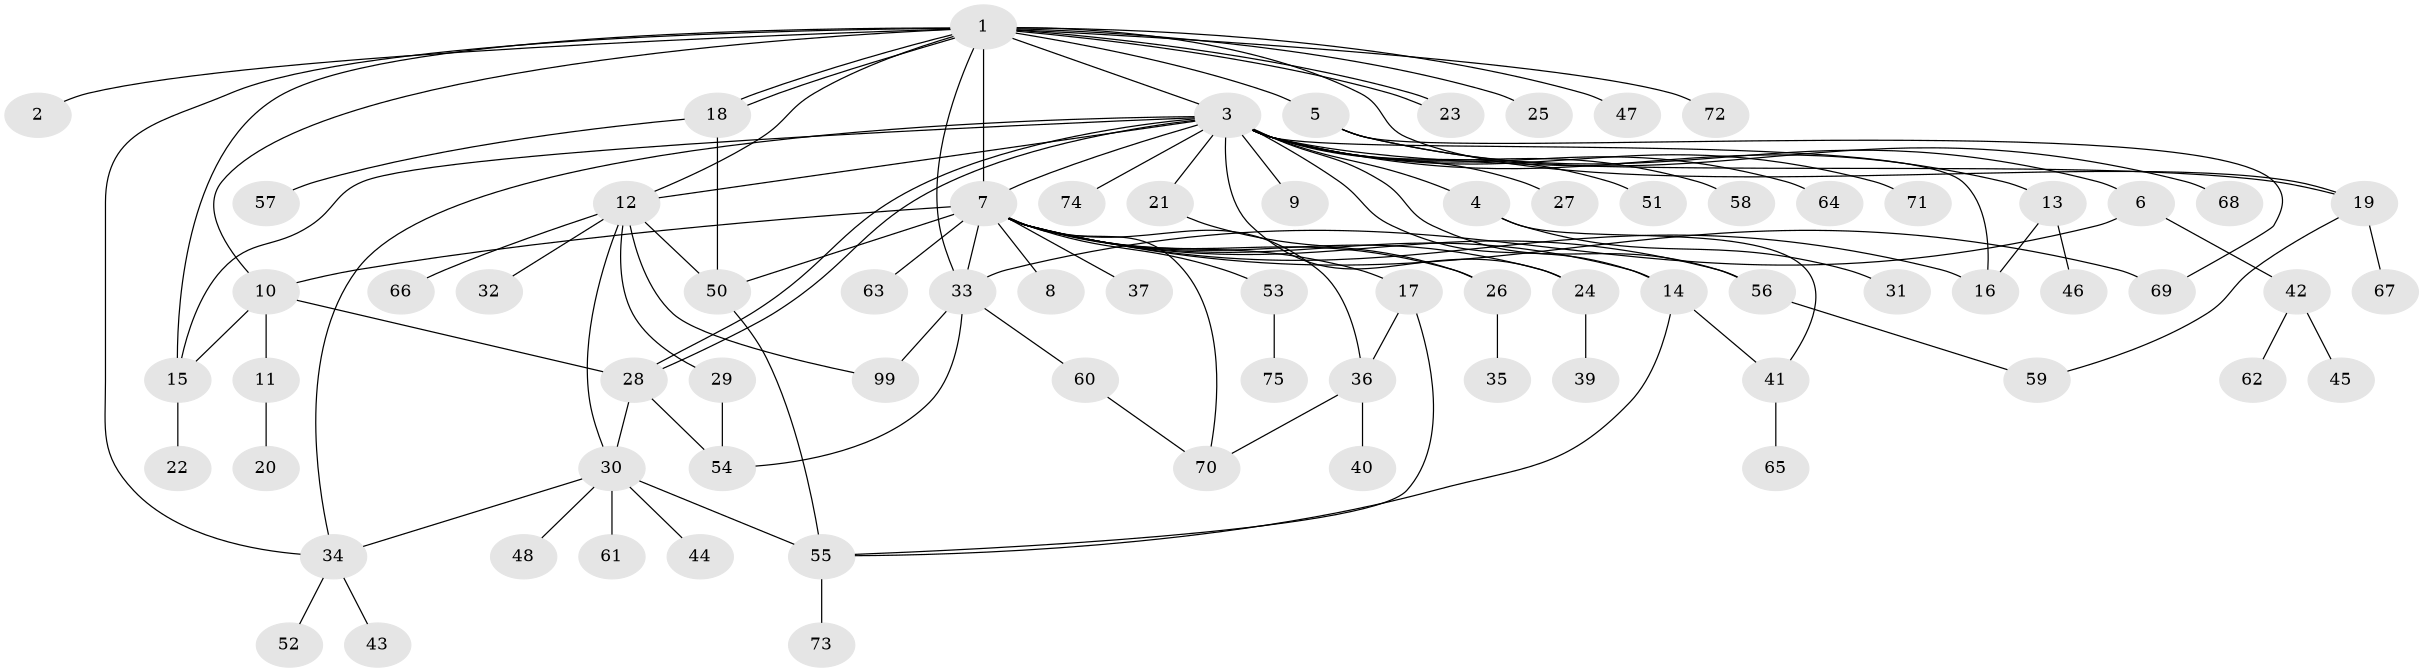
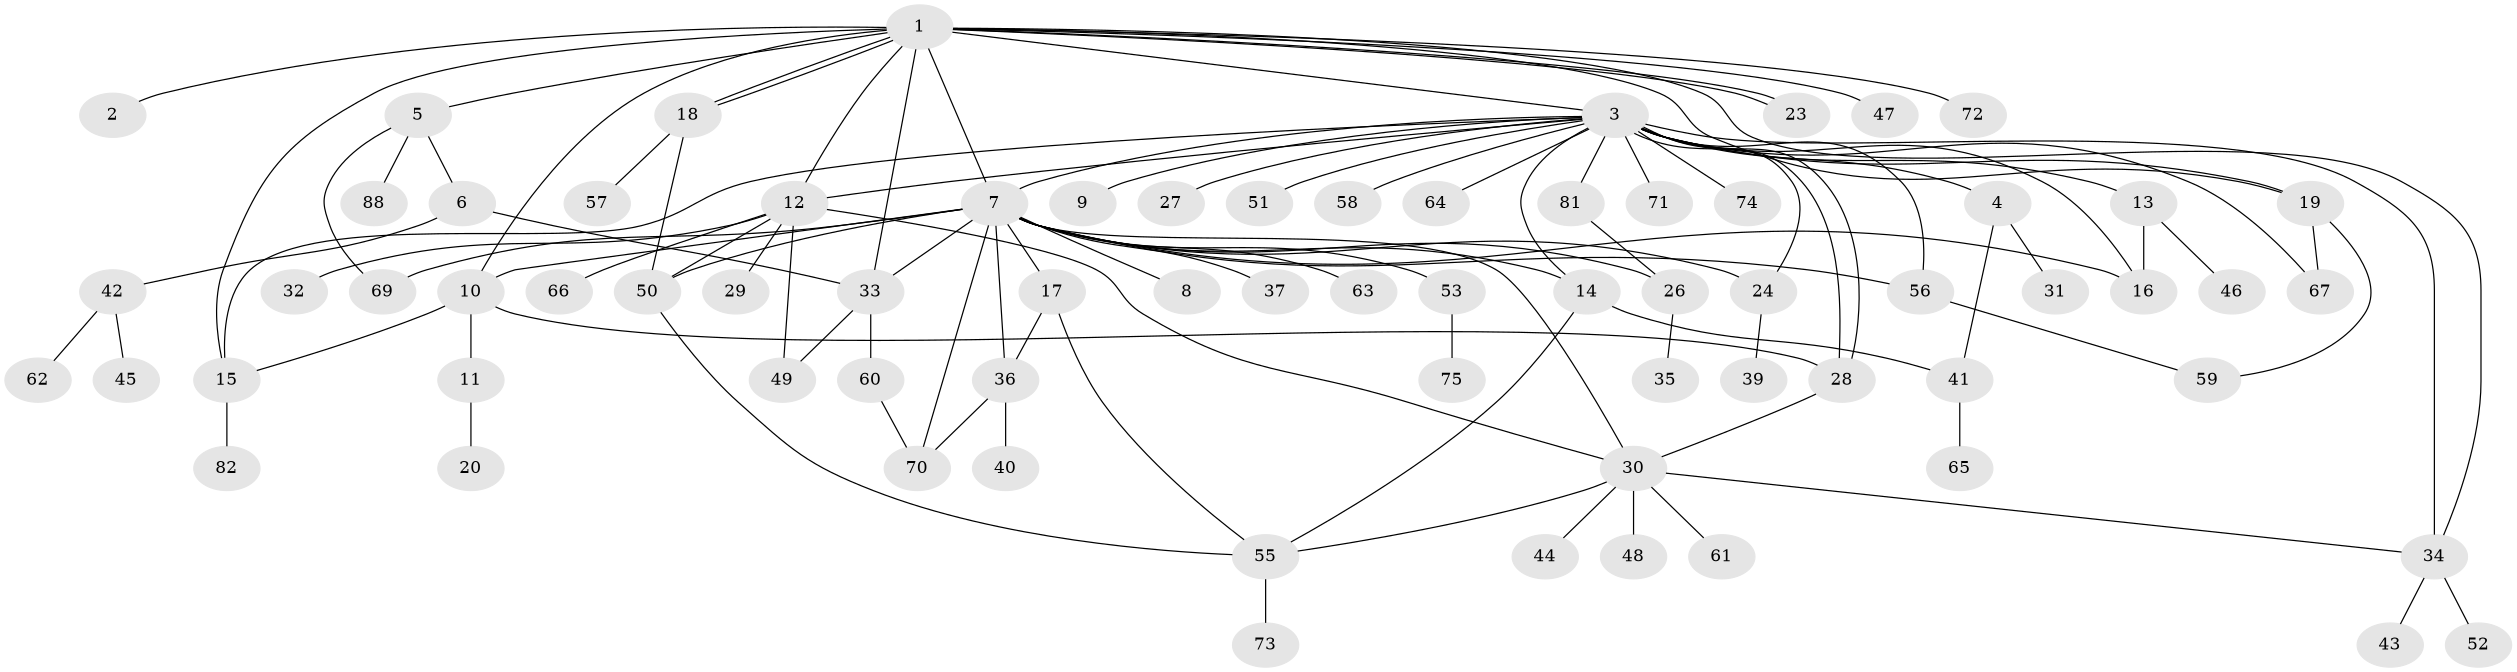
(1539, 115) -> none
none -> (1990, 144)
(1160, 204) -> (1571, 204)
(2230, 204) -> (374, 204)
none -> (1333, 240)
(885, 380) -> (782, 380)
(178, 468) -> (227, 468)
(722, 468) -> none
